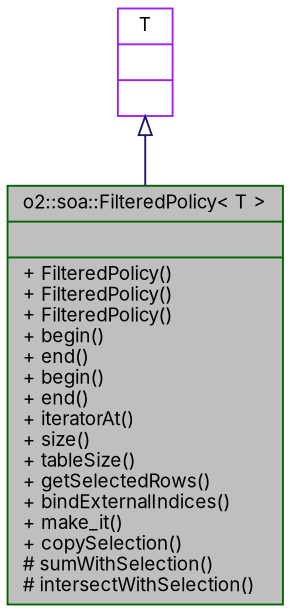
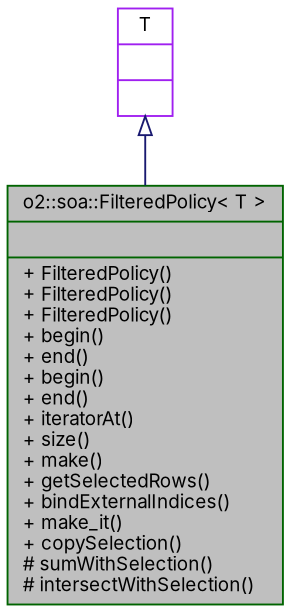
(80, 461) -> (63, 461)
